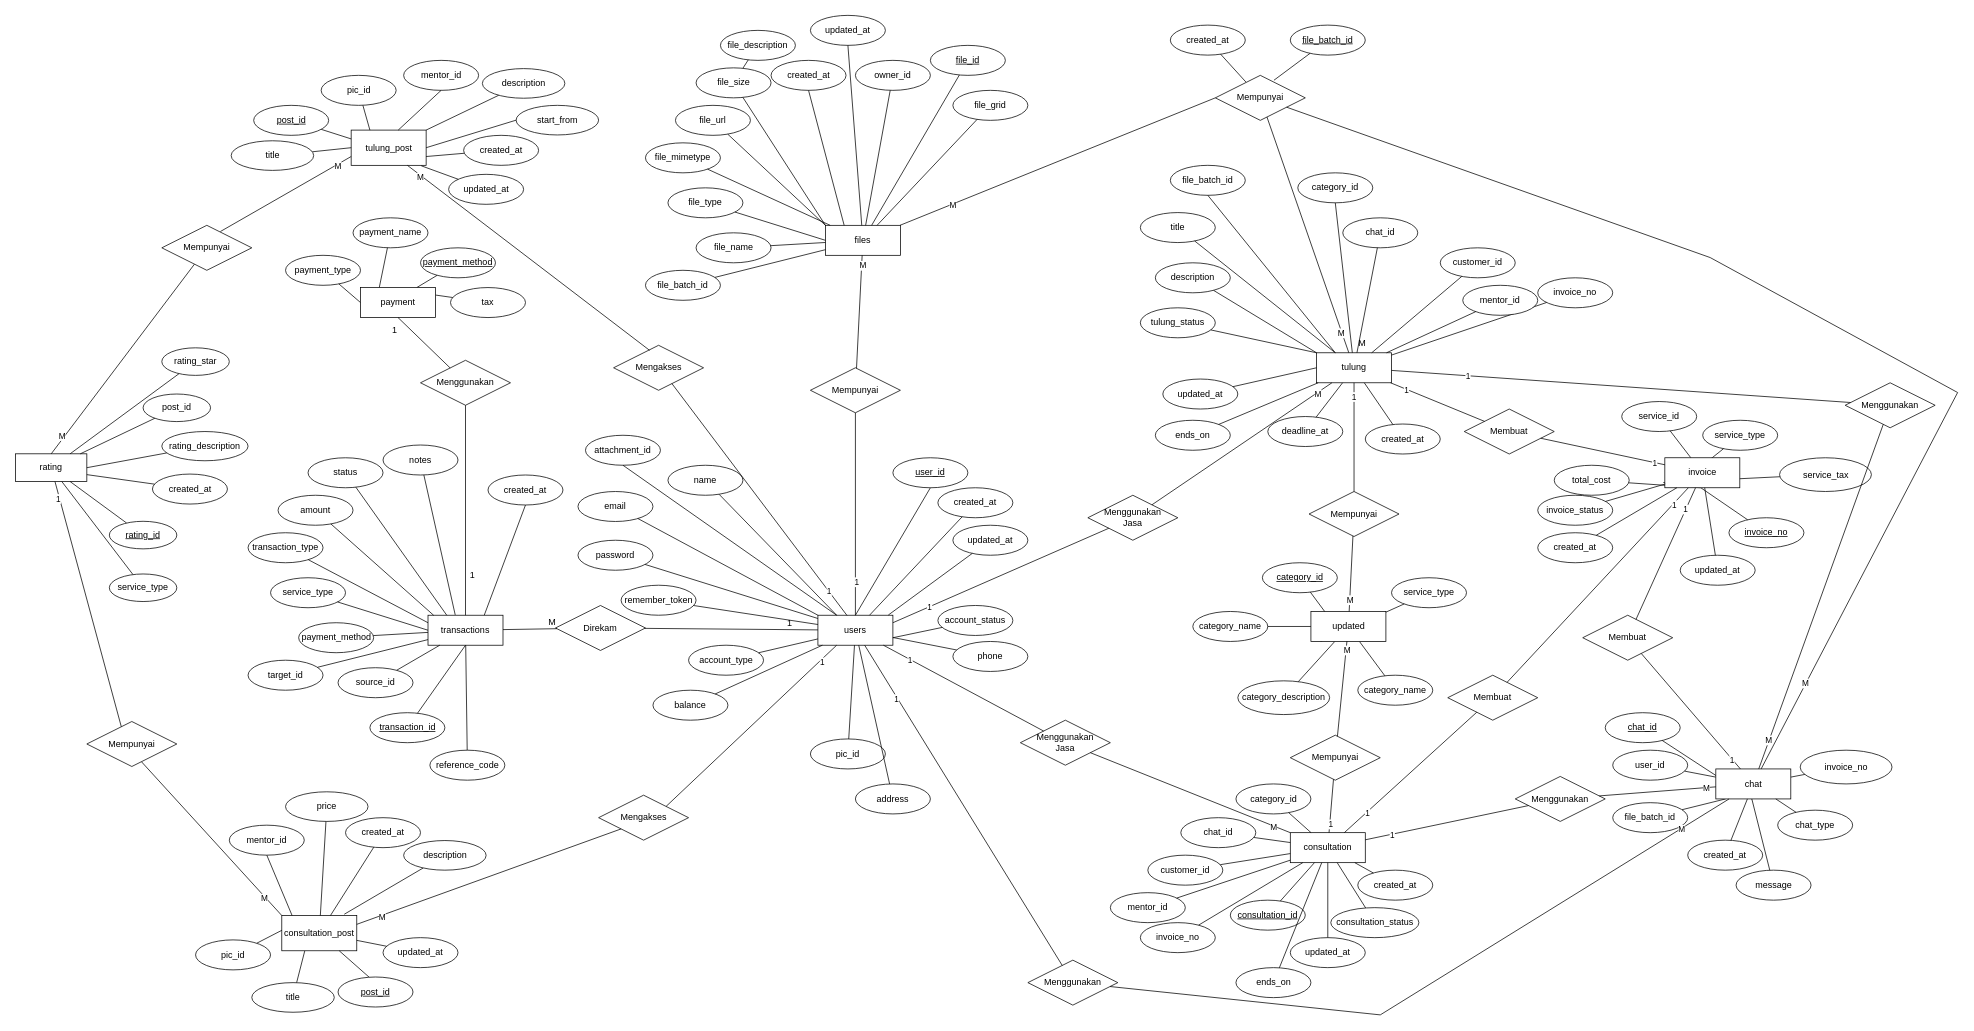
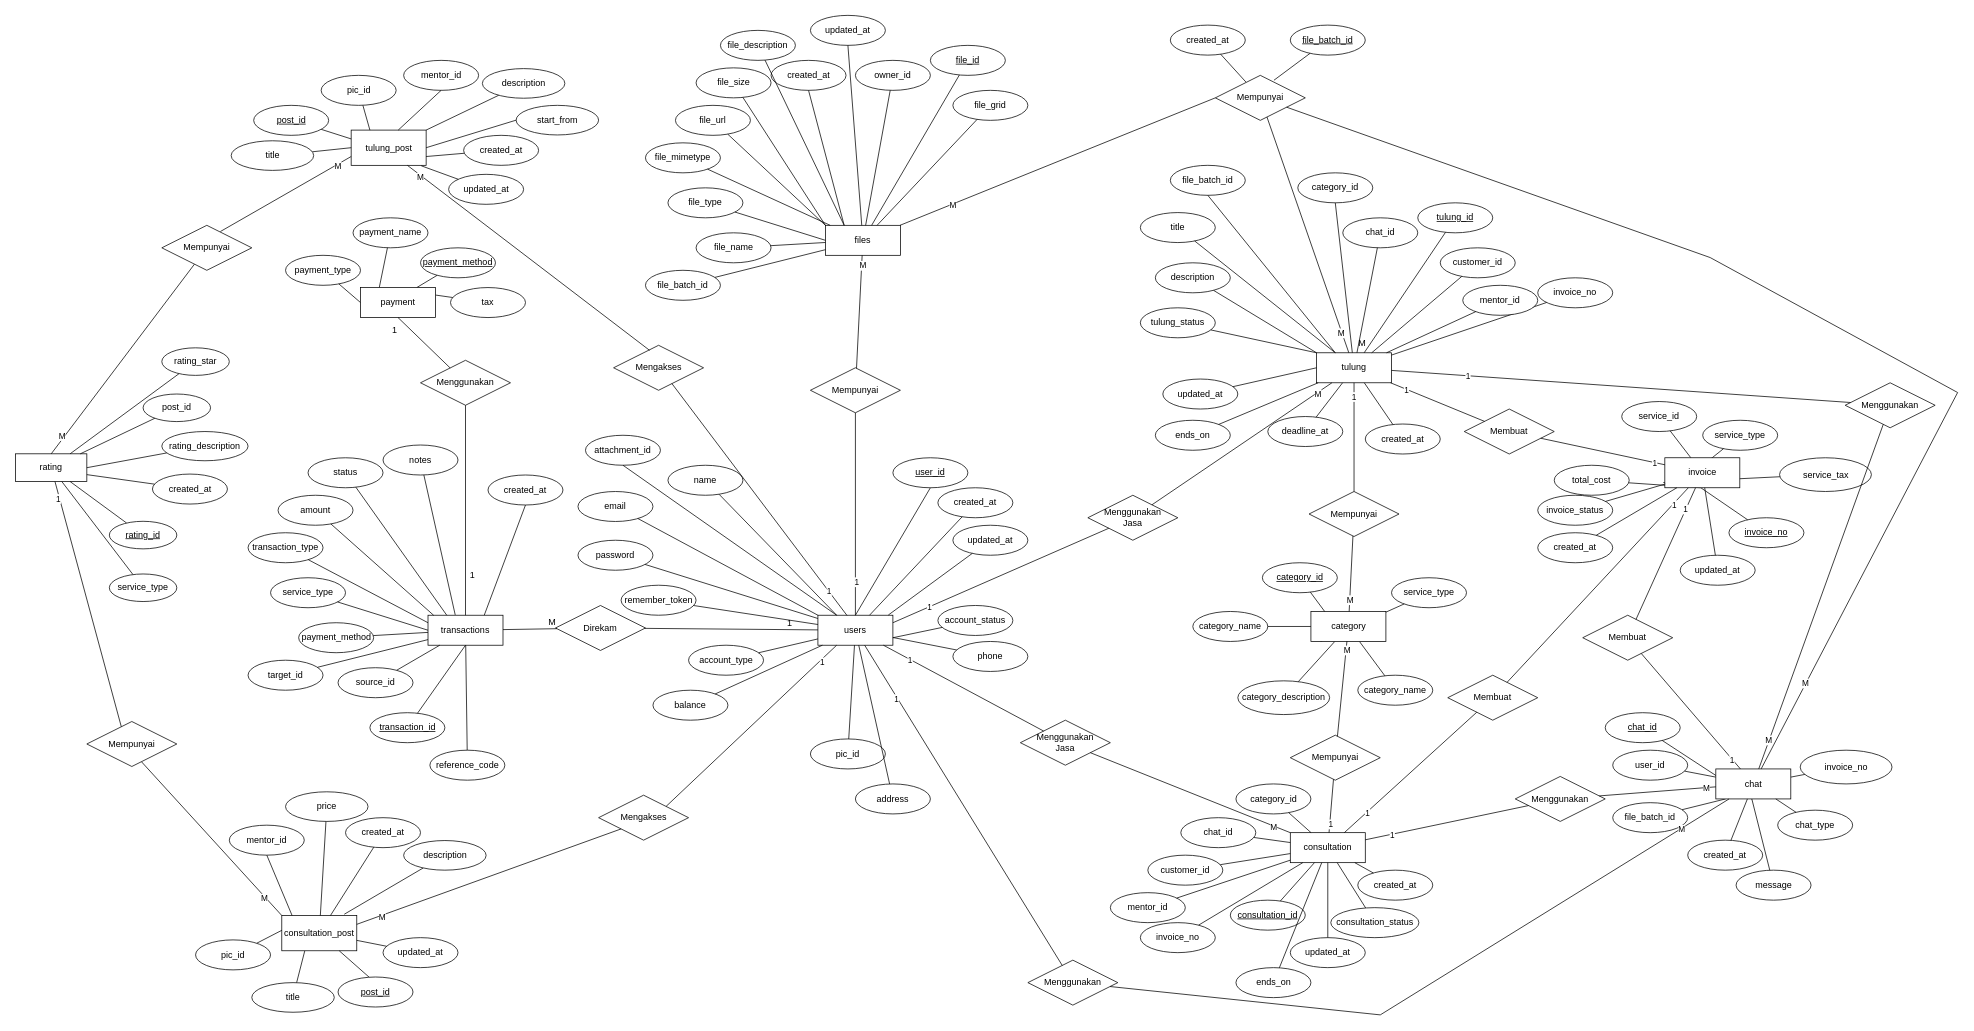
(746, 64) -> (803, 139)
none -> (1455, 218)
none -> (1405, 292)
(1349, 627) -> (1349, 627)
